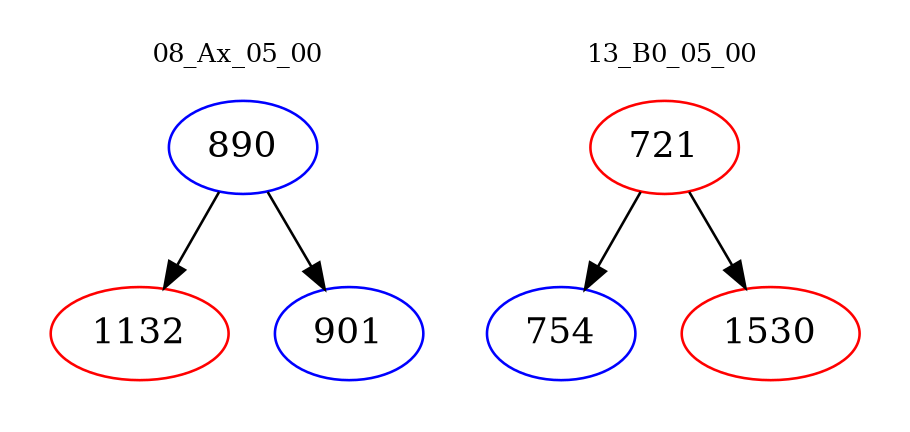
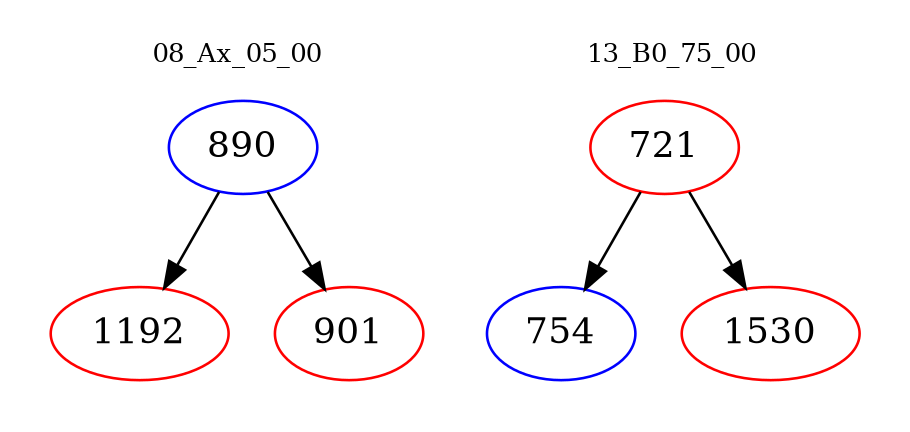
(672, 56) -> (672, 56)
(140, 334) -> (140, 334)
(349, 334) -> (349, 334)
